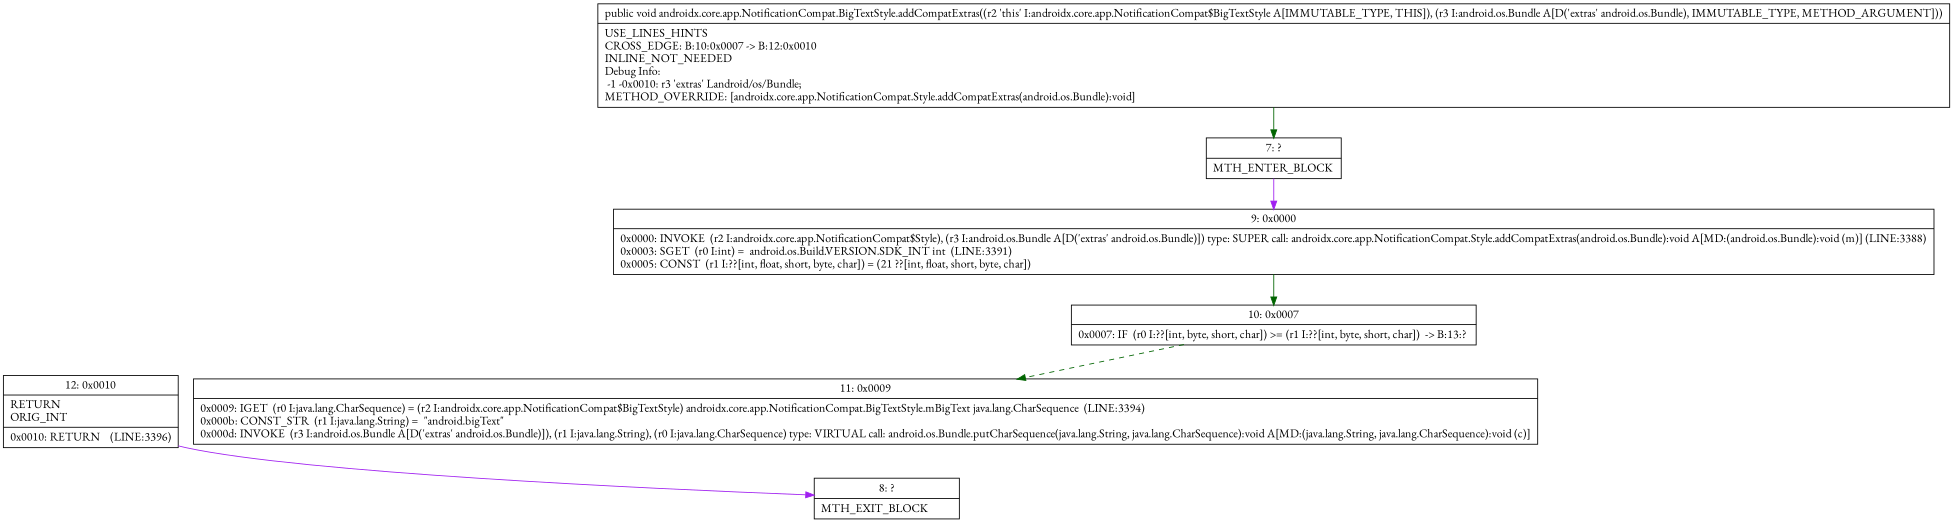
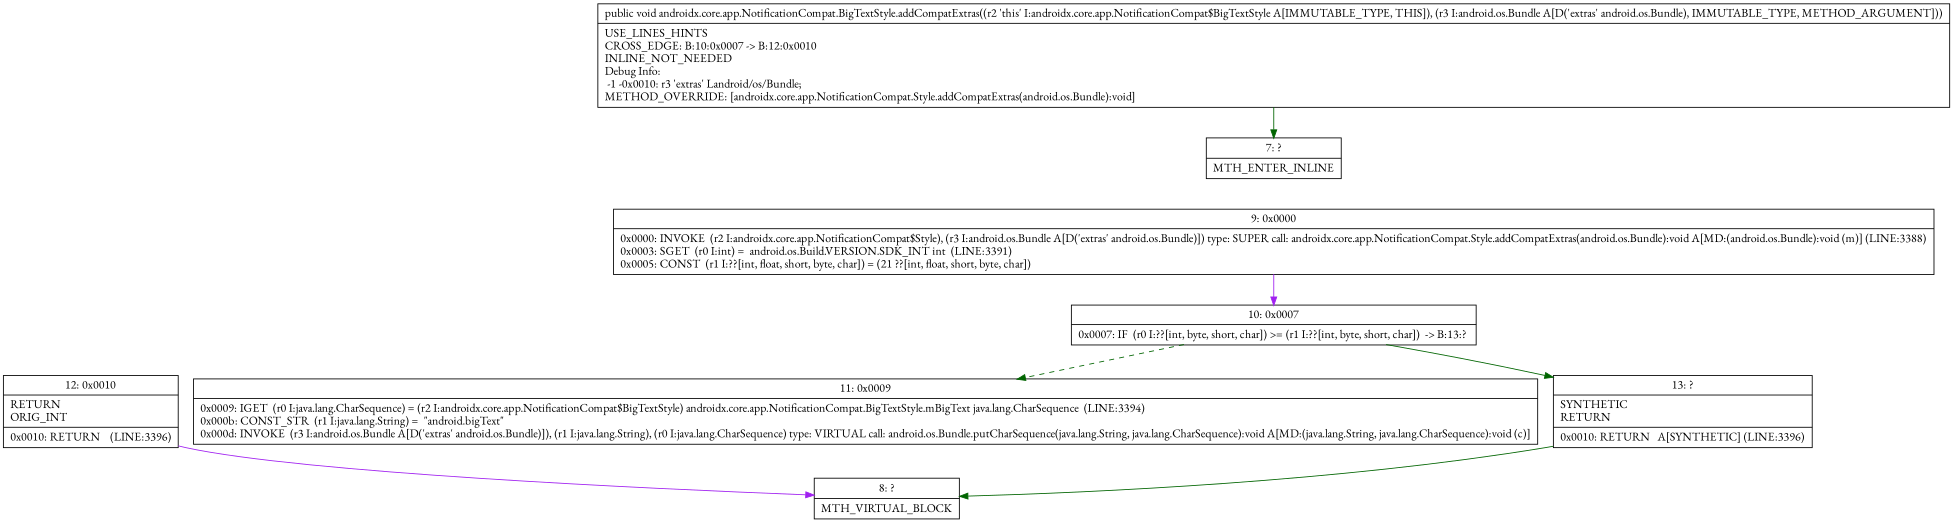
(1273, 168) -> (1274, 168)
(1274, 190) -> none
(1274, 286) -> (1274, 286)
none -> (1683, 412)
(875, 508) -> (887, 508)
